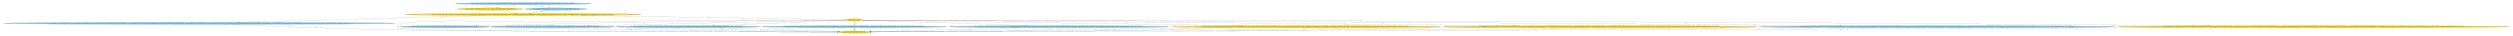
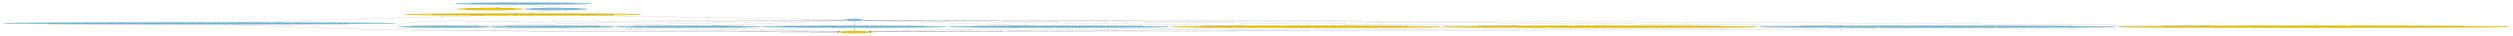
(854, 20) -> (854, 20)
